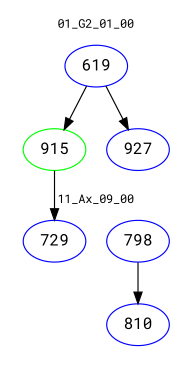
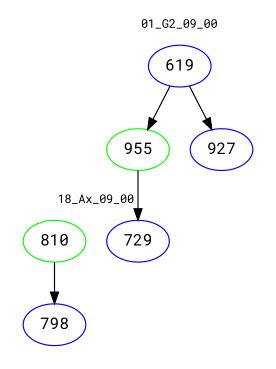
(96, 25) -> (180, 25)
(55, 150) -> (138, 150)
(96, 200) -> (96, 200)
(138, 277) -> (55, 277)
(138, 325) -> (55, 241)
